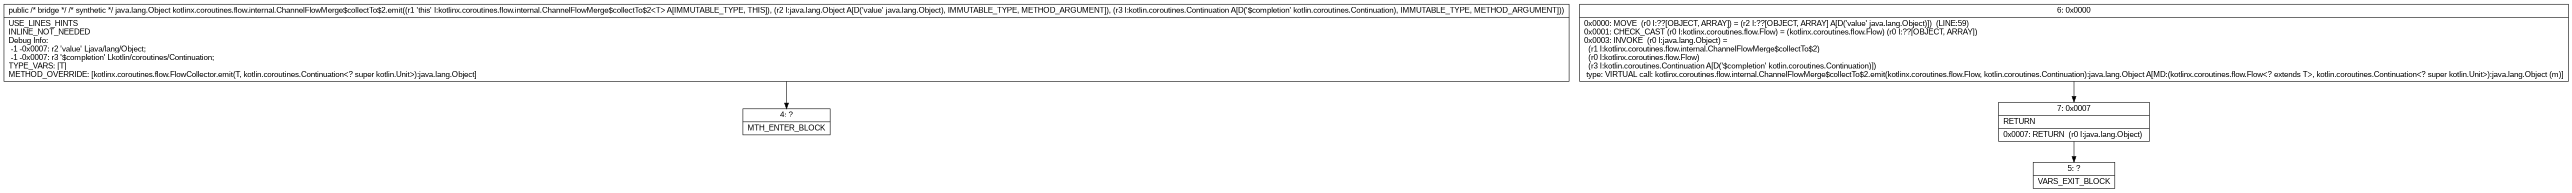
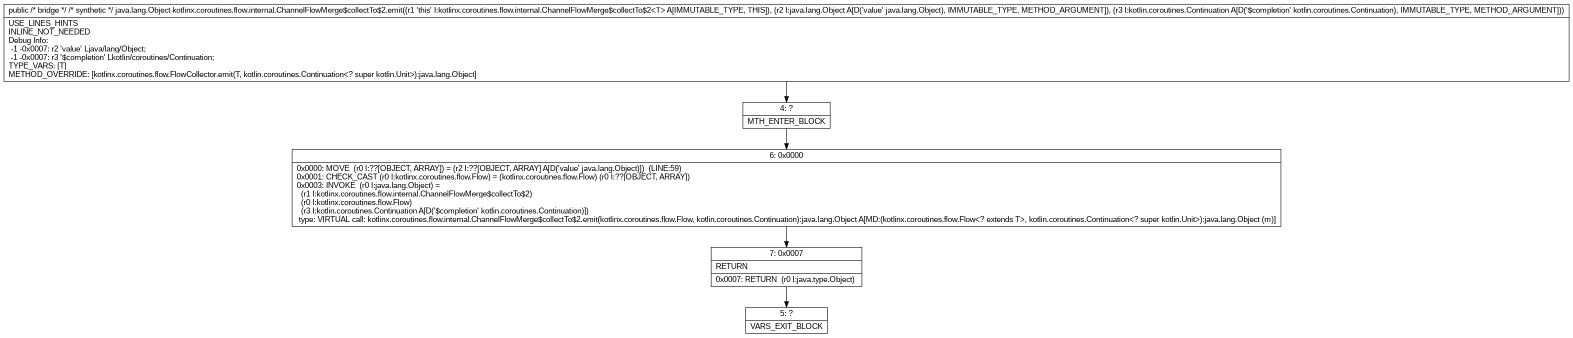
(2074, 135) -> (787, 280)
none -> (787, 136)
